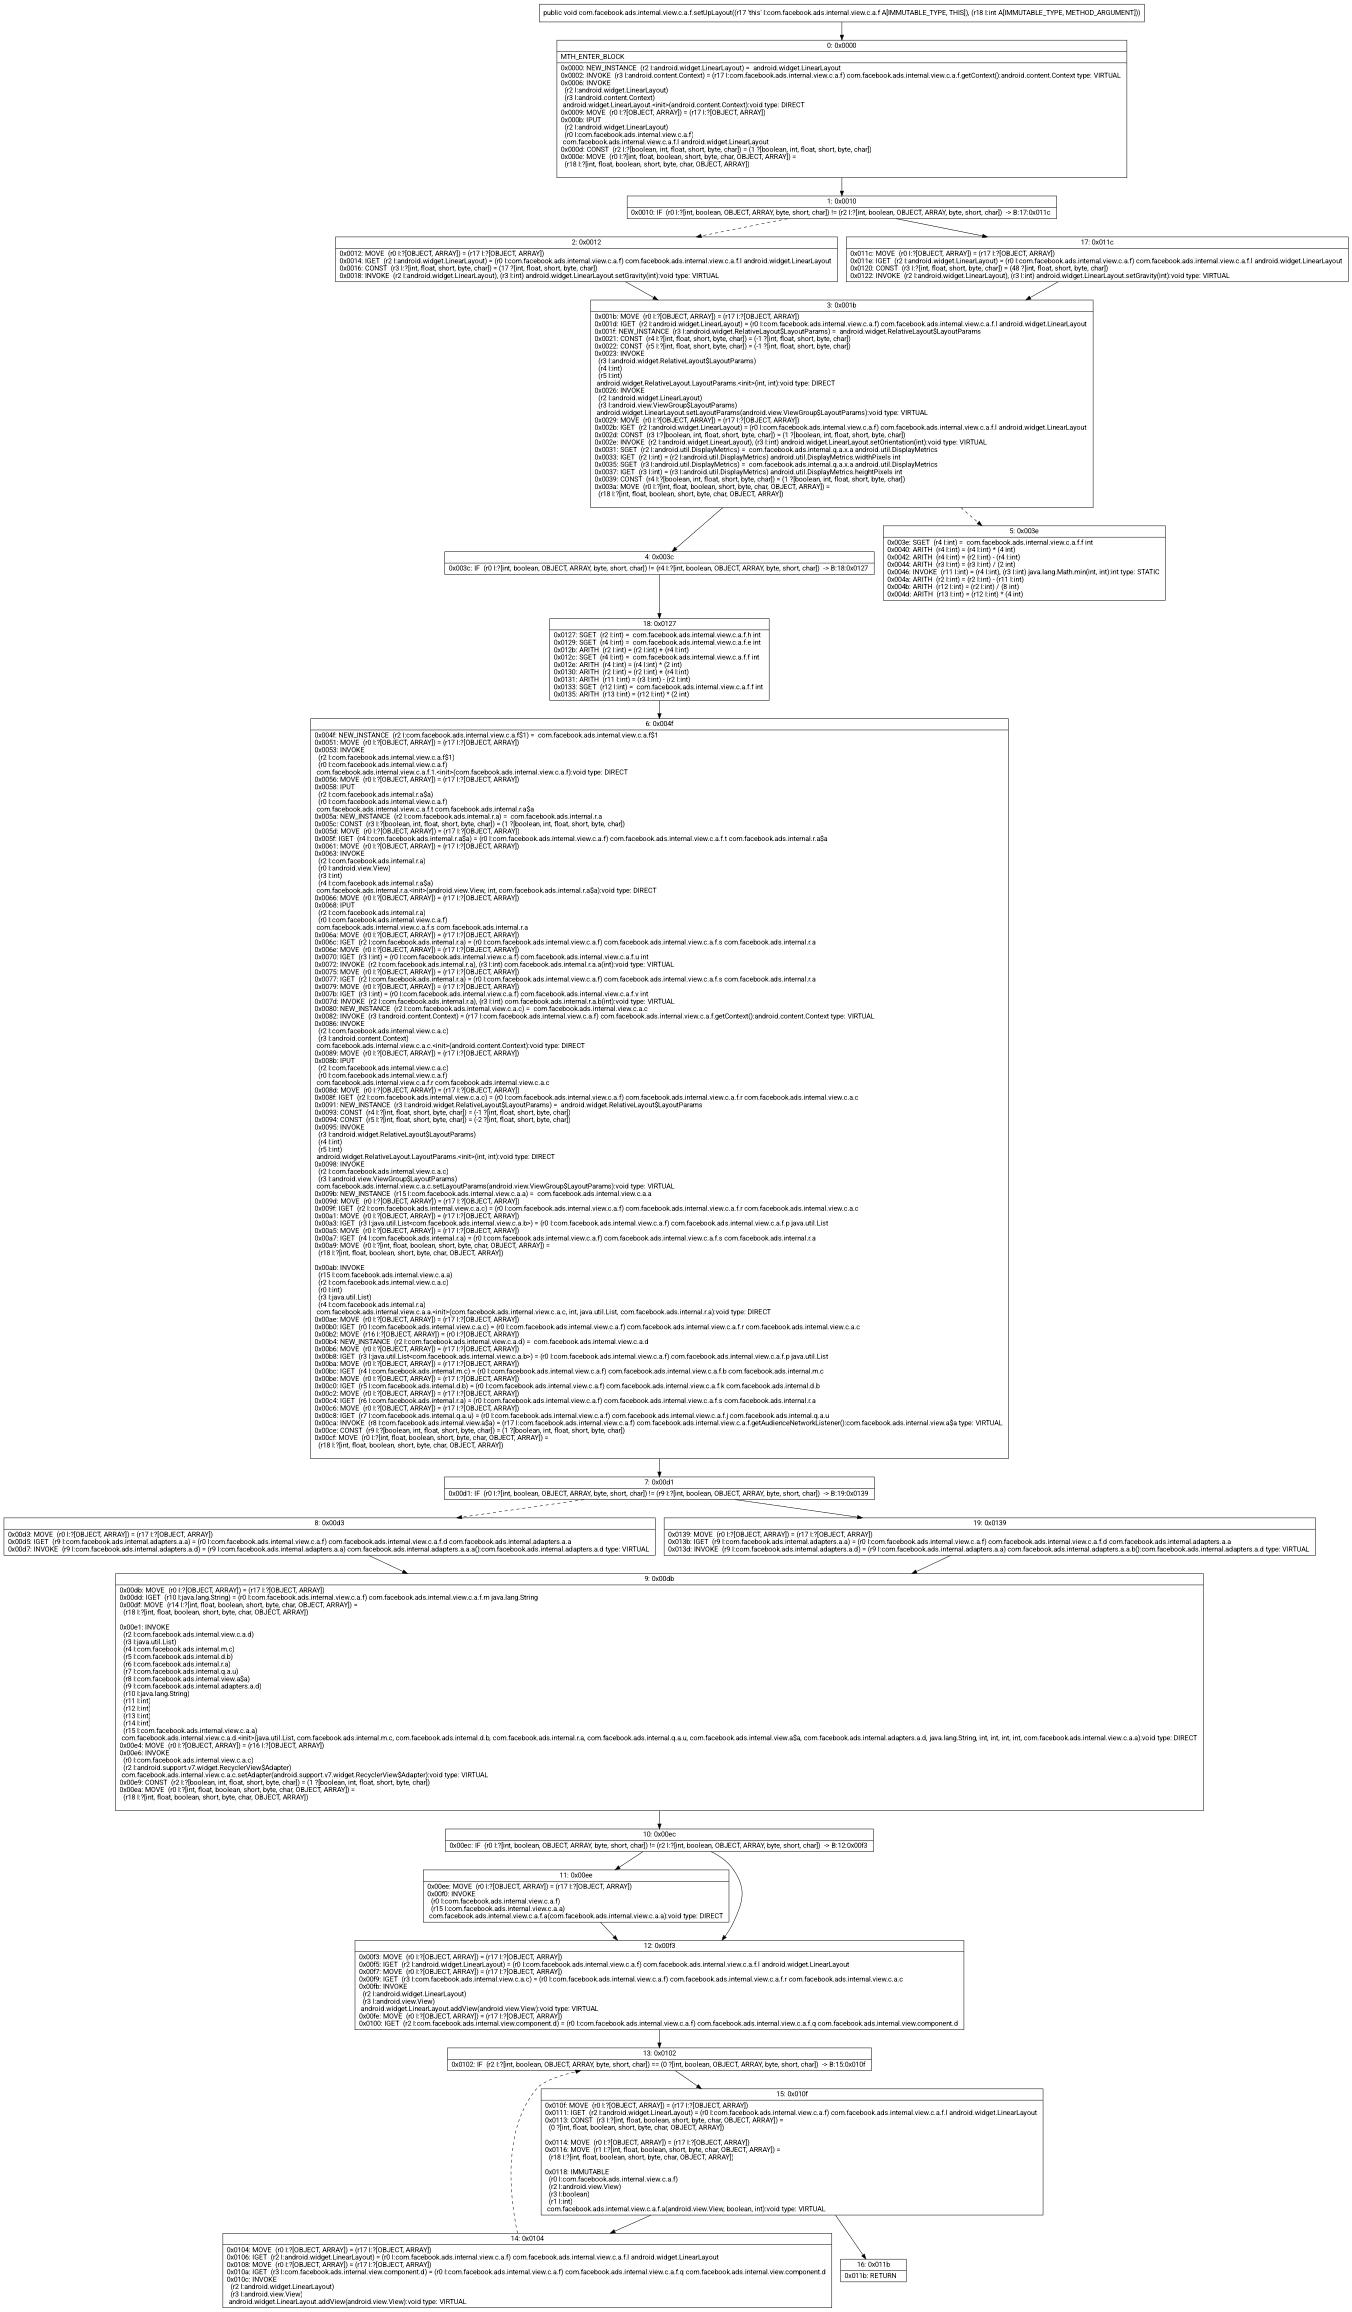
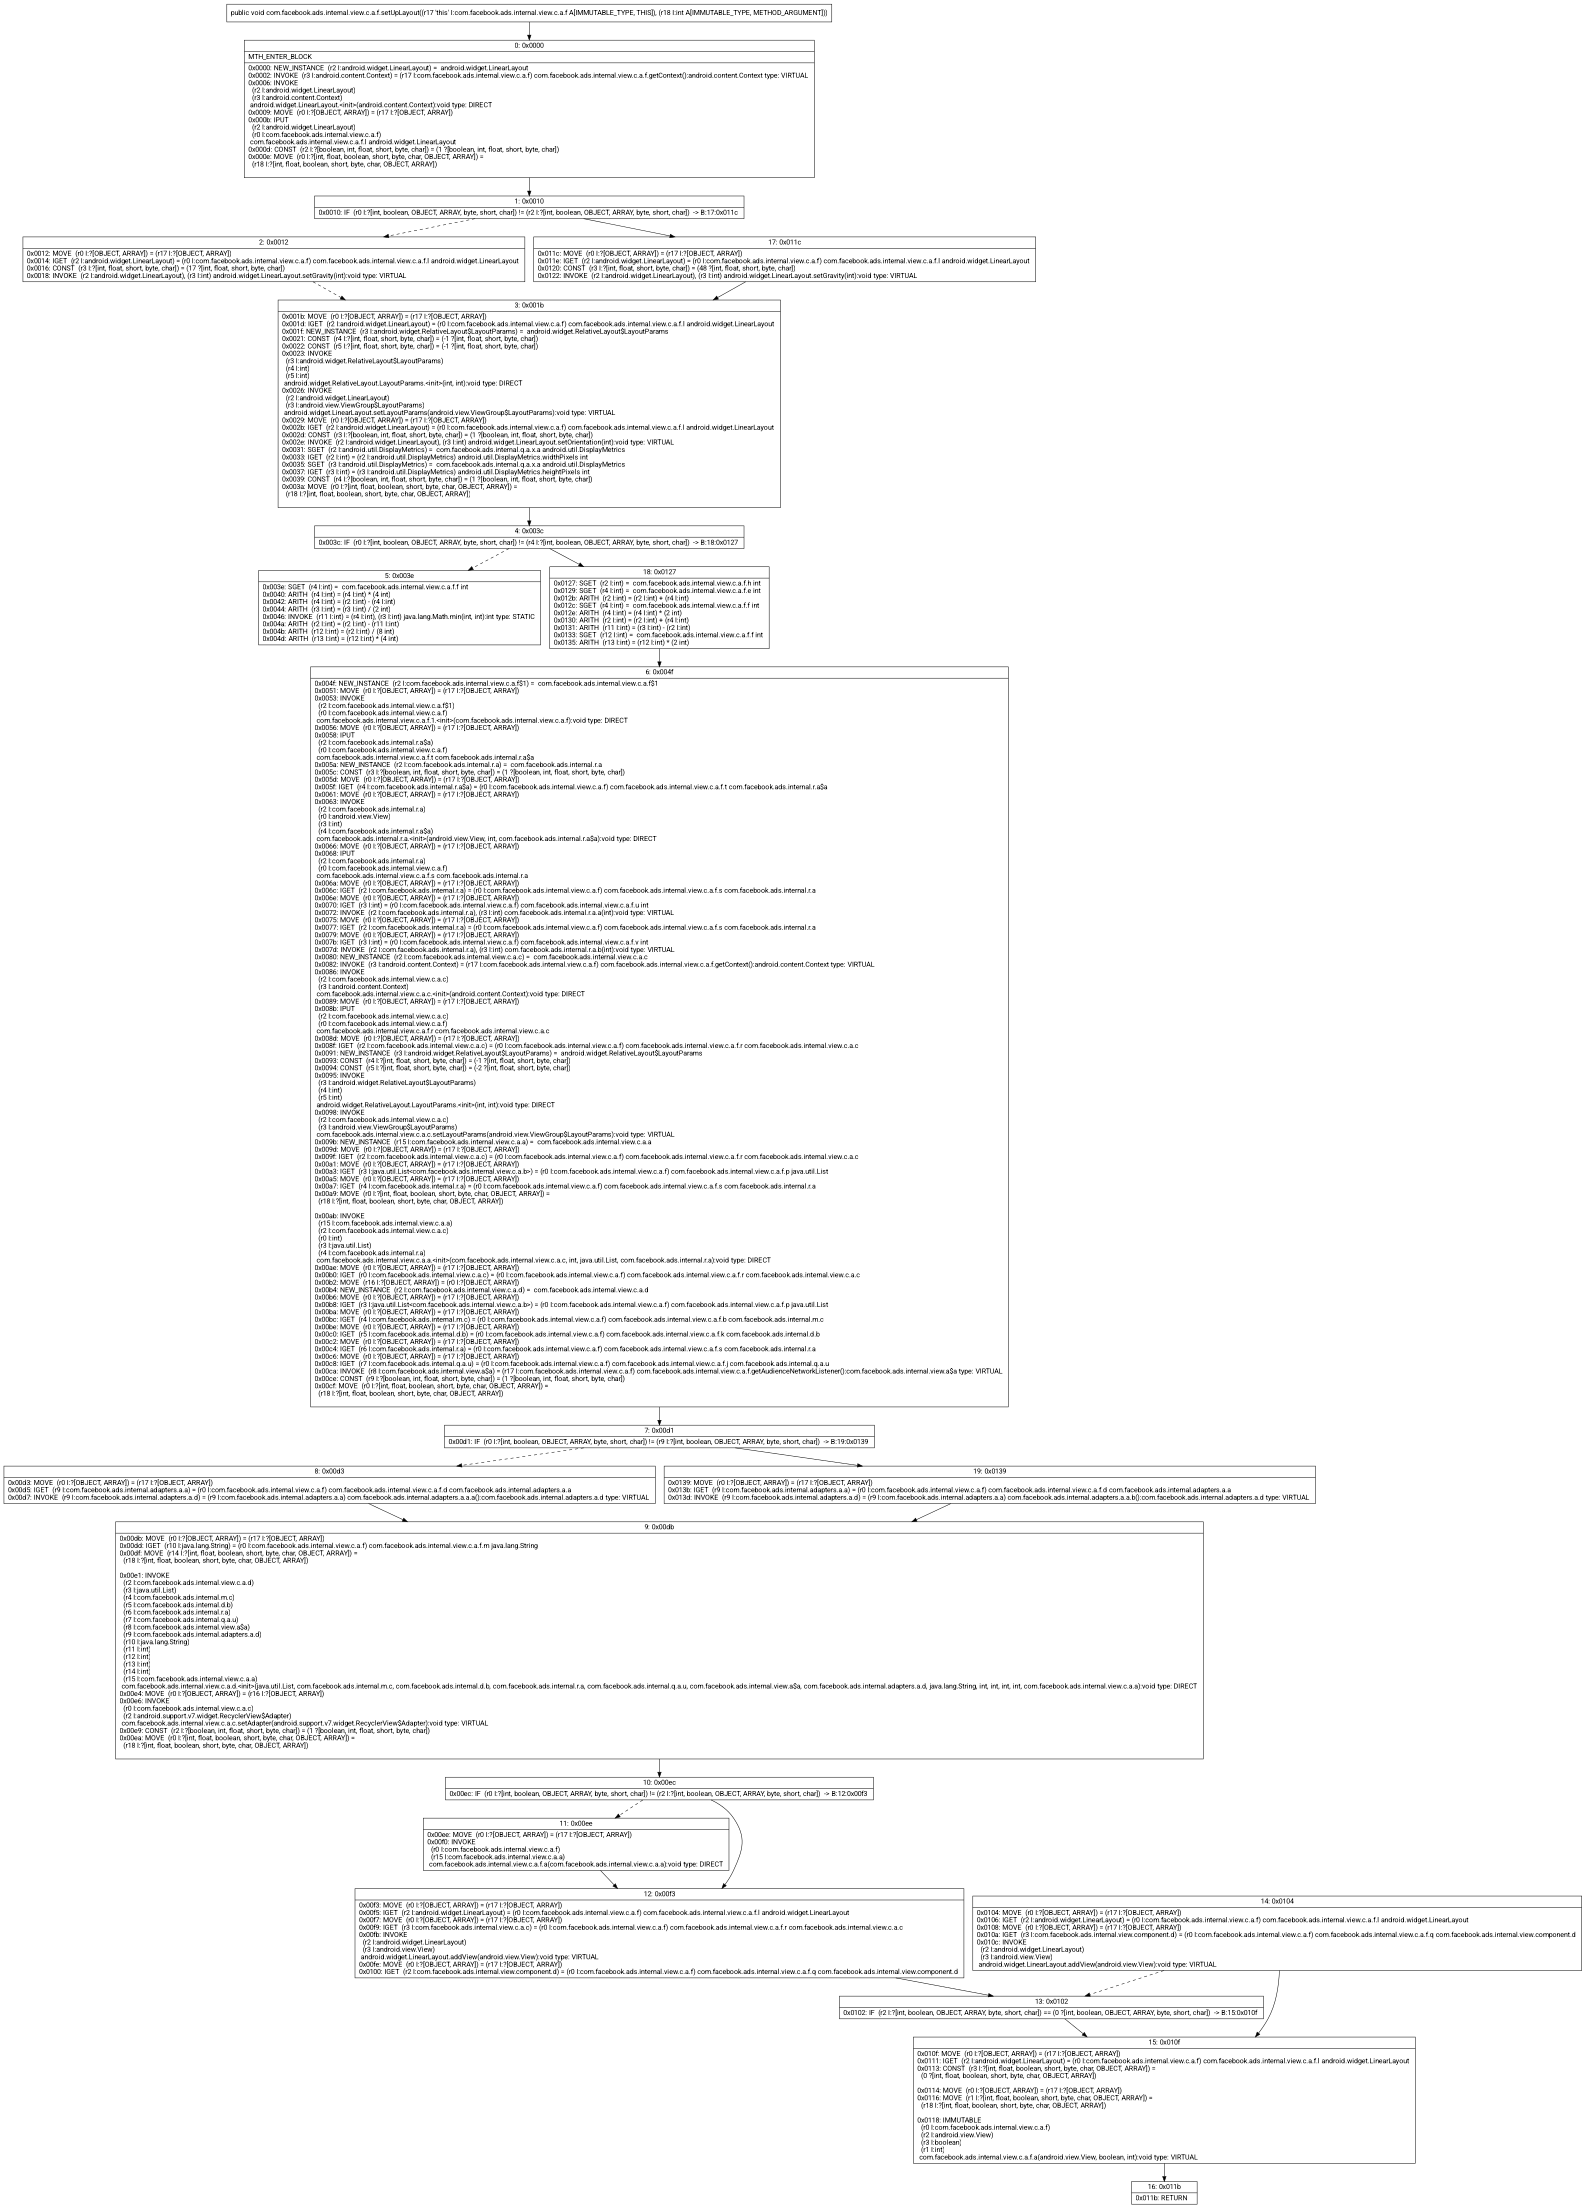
(640, 290) -> (327, 290)
(970, 515) -> (491, 558)
(631, 1859) -> (631, 1808)
(633, 2223) -> (1274, 2004)
